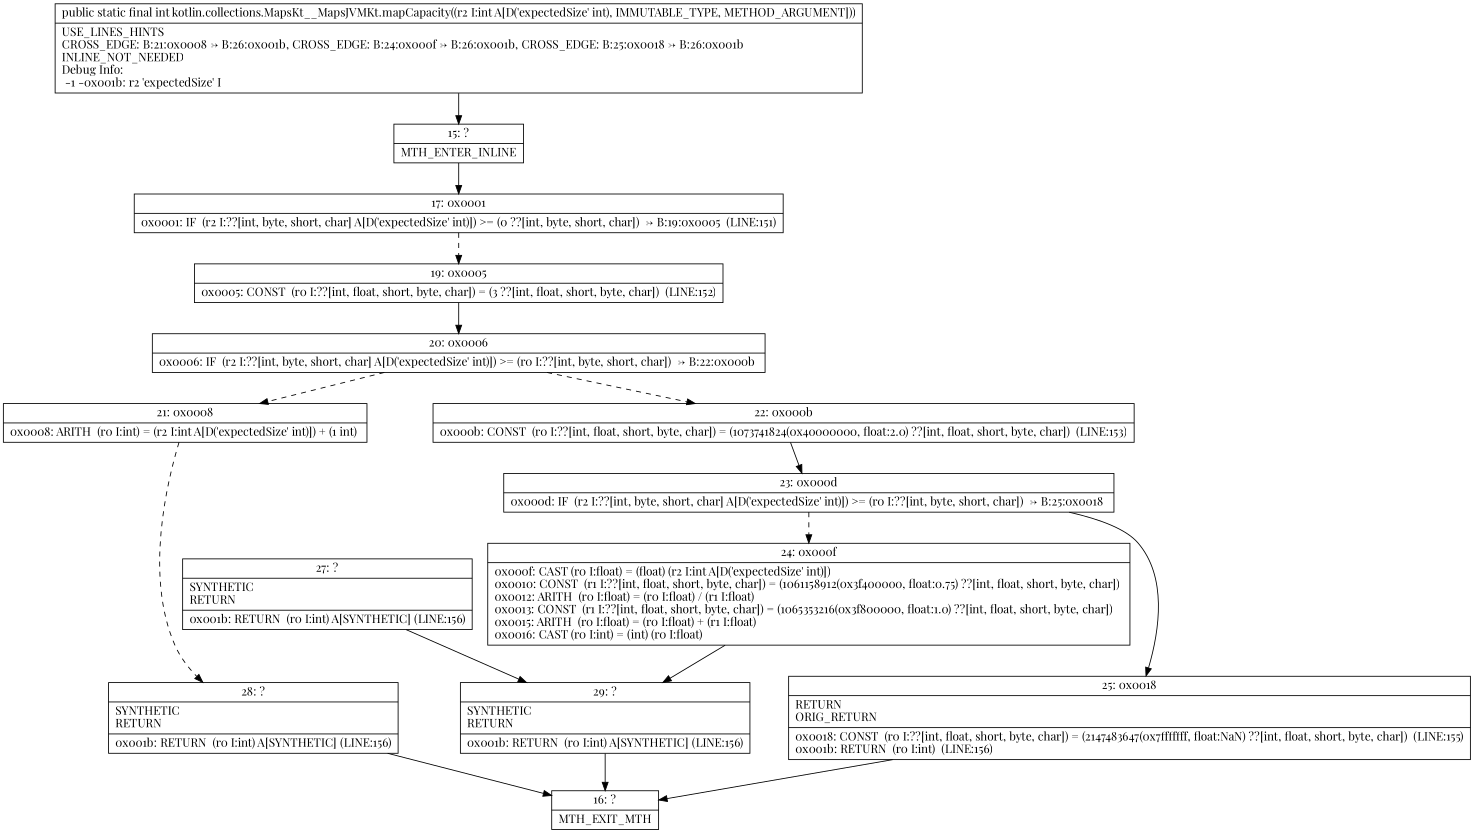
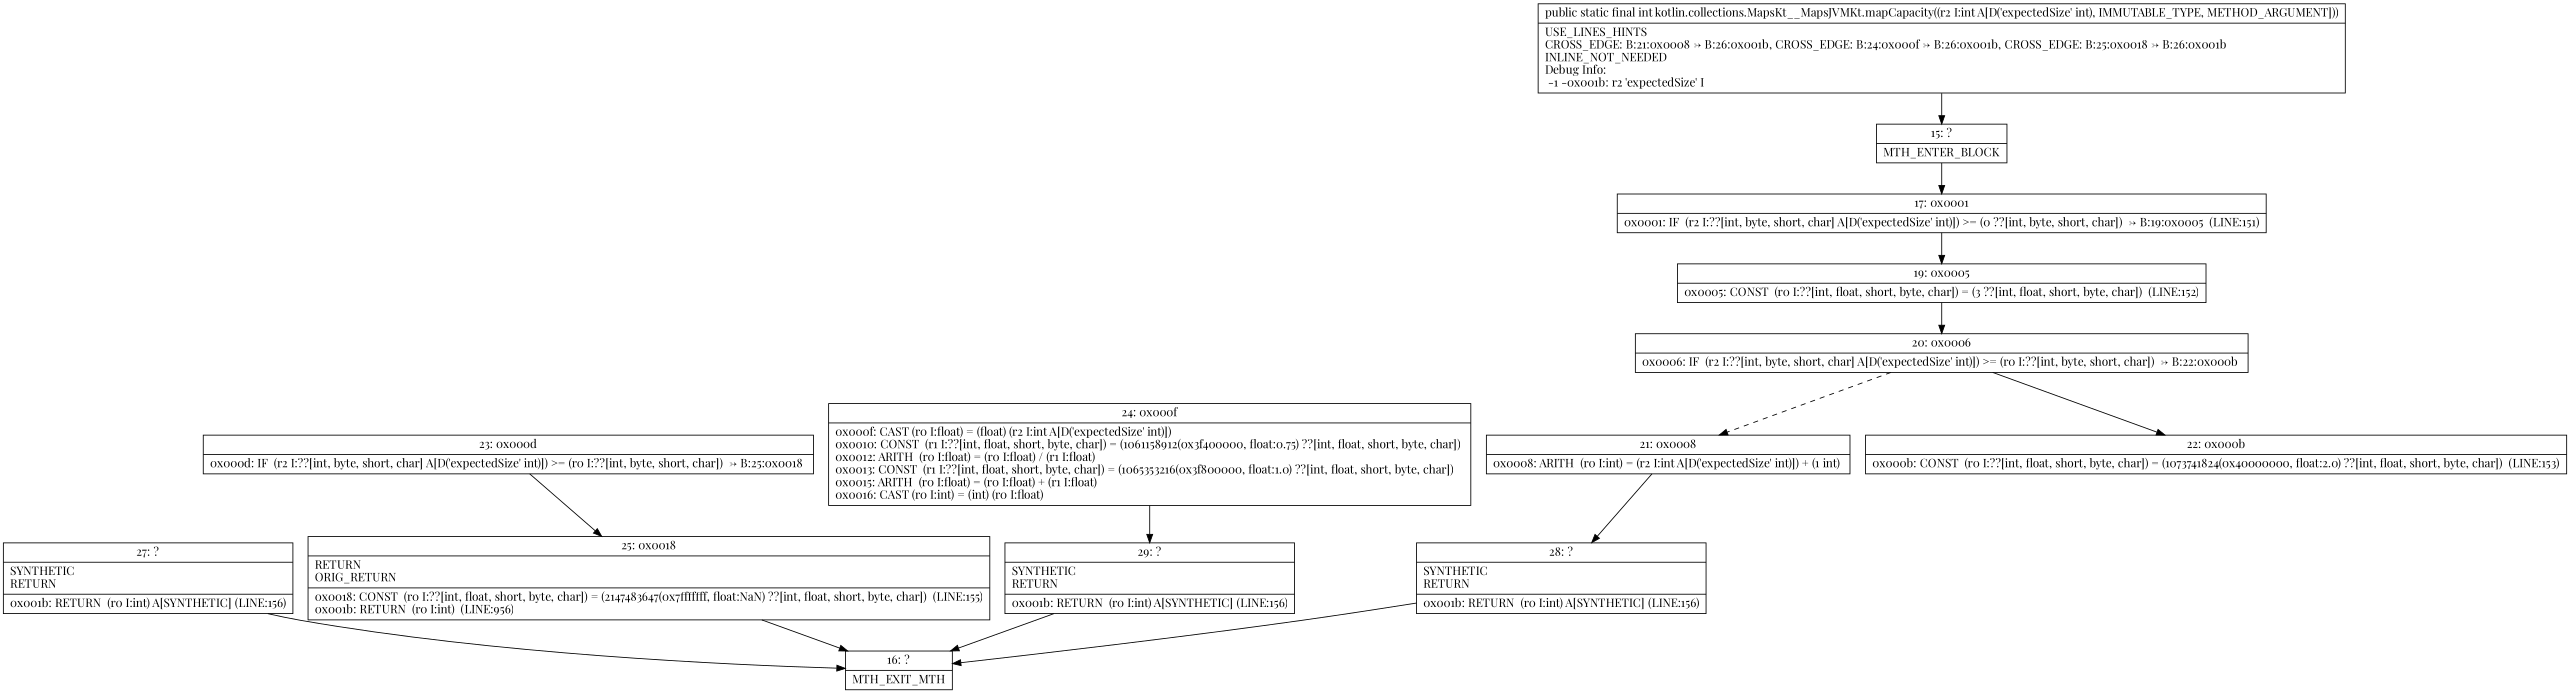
(459, 153) -> (1942, 153)
(459, 244) -> (1942, 244)
(617, 387) -> (2075, 402)
(795, 454) -> none
(809, 523) -> none
(160, 563) -> (1625, 505)
(463, 654) -> (551, 652)
(894, 750) -> (415, 610)
